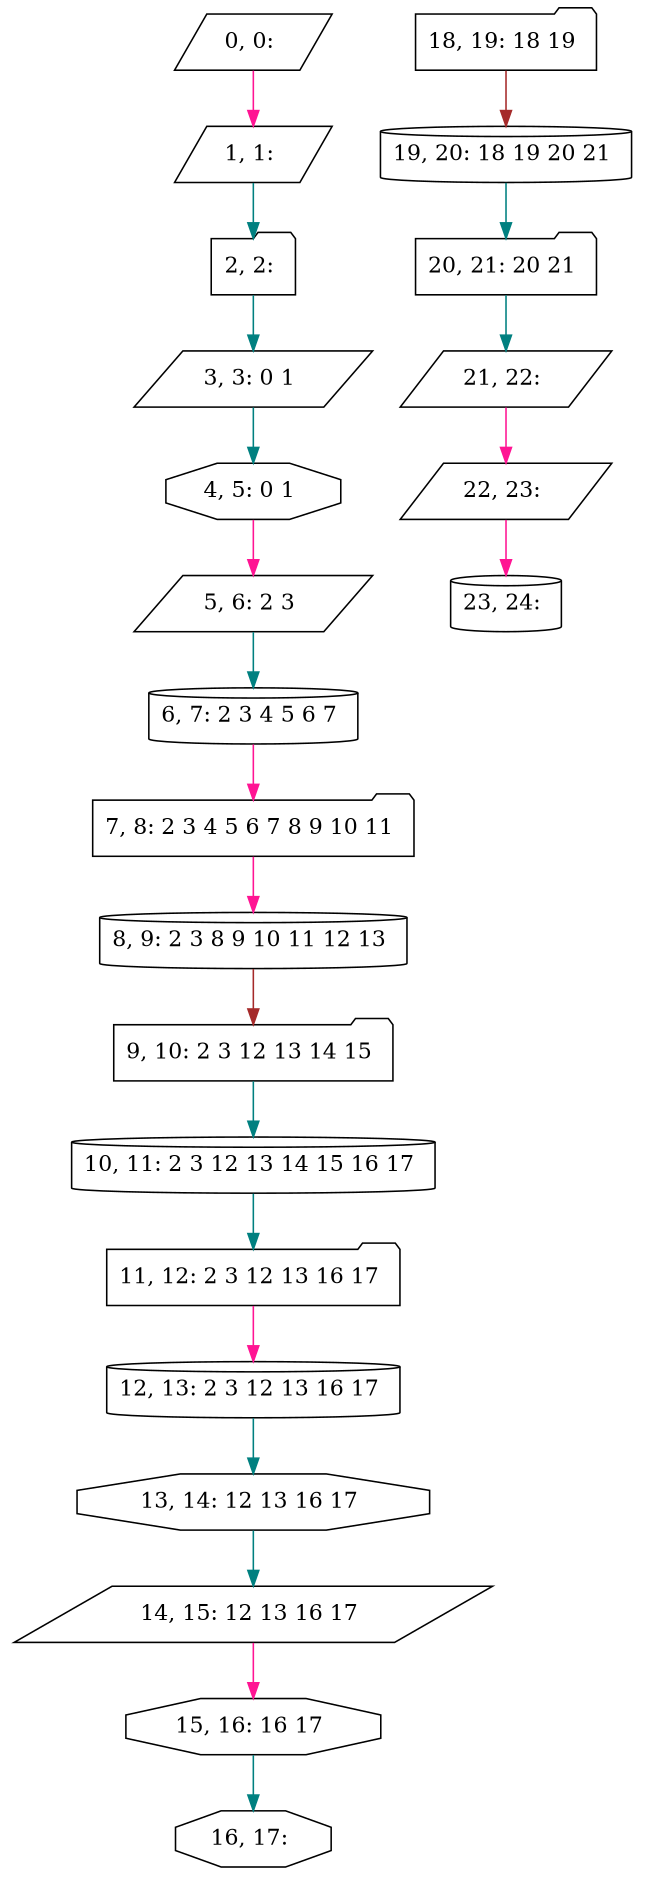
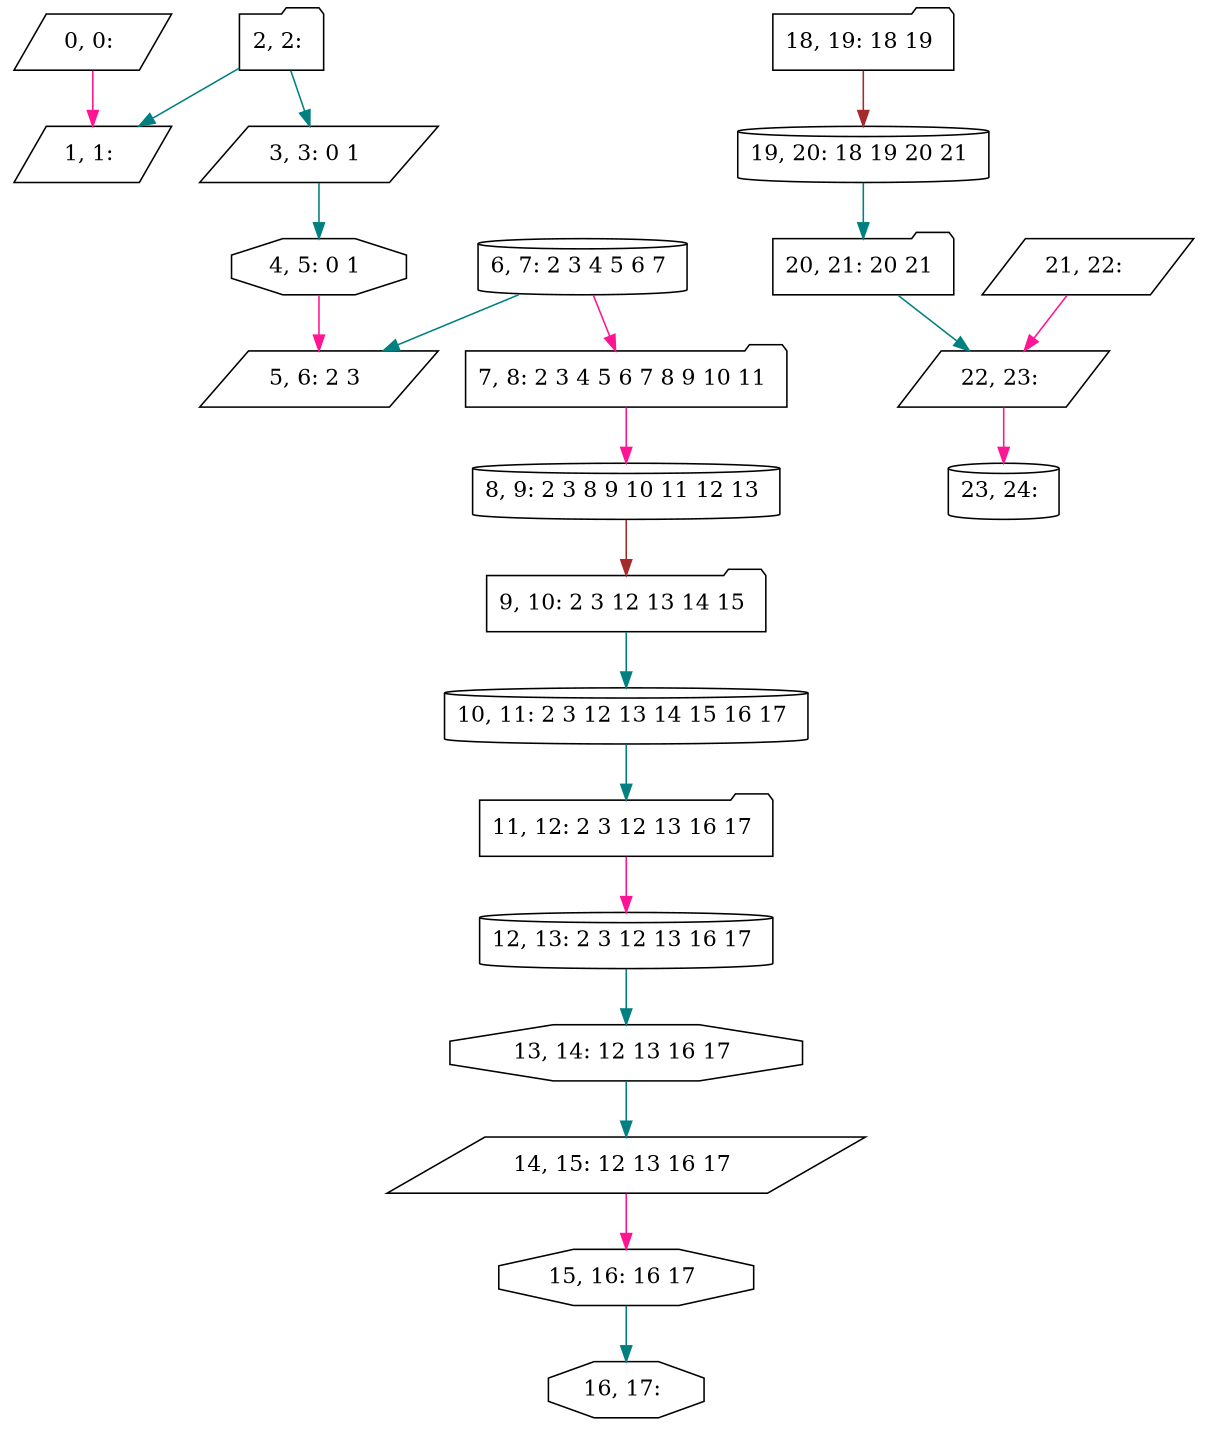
(253, 203) -> (196, 93)
(506, 315) -> (927, 318)
(253, 652) -> (458, 320)
